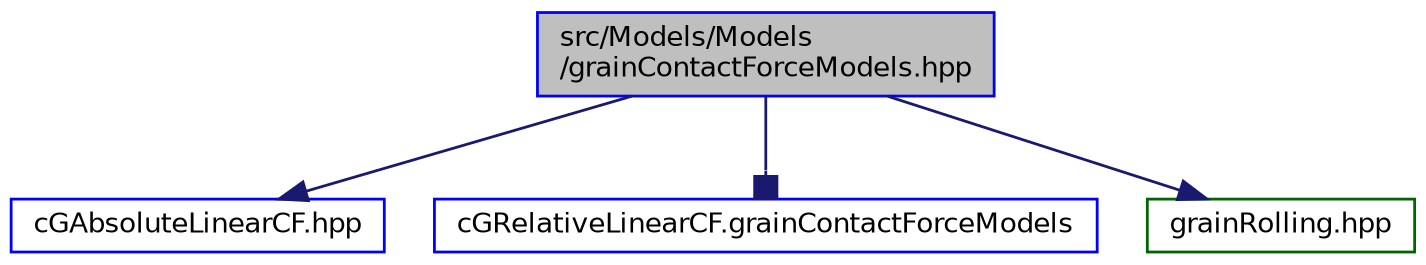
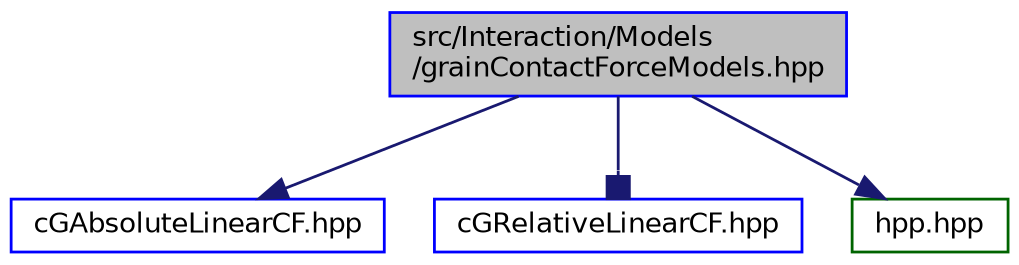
(766, 54) -> (618, 54)
(766, 226) -> (618, 226)
(1281, 226) -> (930, 226)
